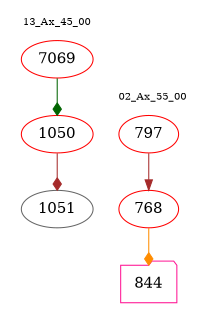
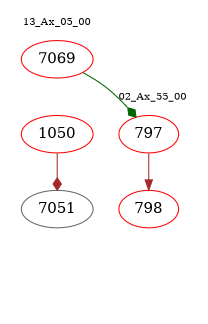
(57, 22) -> (57, 22)
(57, 91) -> (95, 80)
(57, 209) -> (57, 209)
(149, 209) -> (149, 209)
(149, 284) -> none
